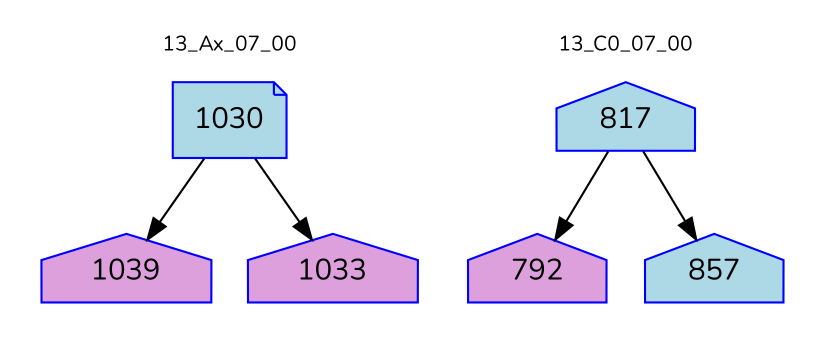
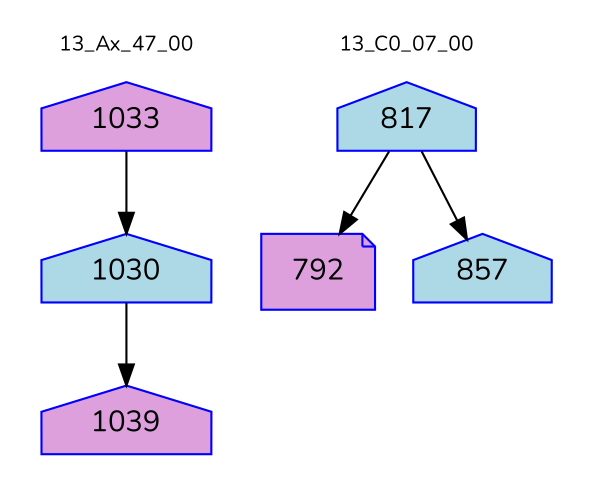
(230, 45) -> (126, 45)
(230, 120) -> (126, 272)
(277, 190) -> (126, 182)
(537, 272) -> (318, 272)
